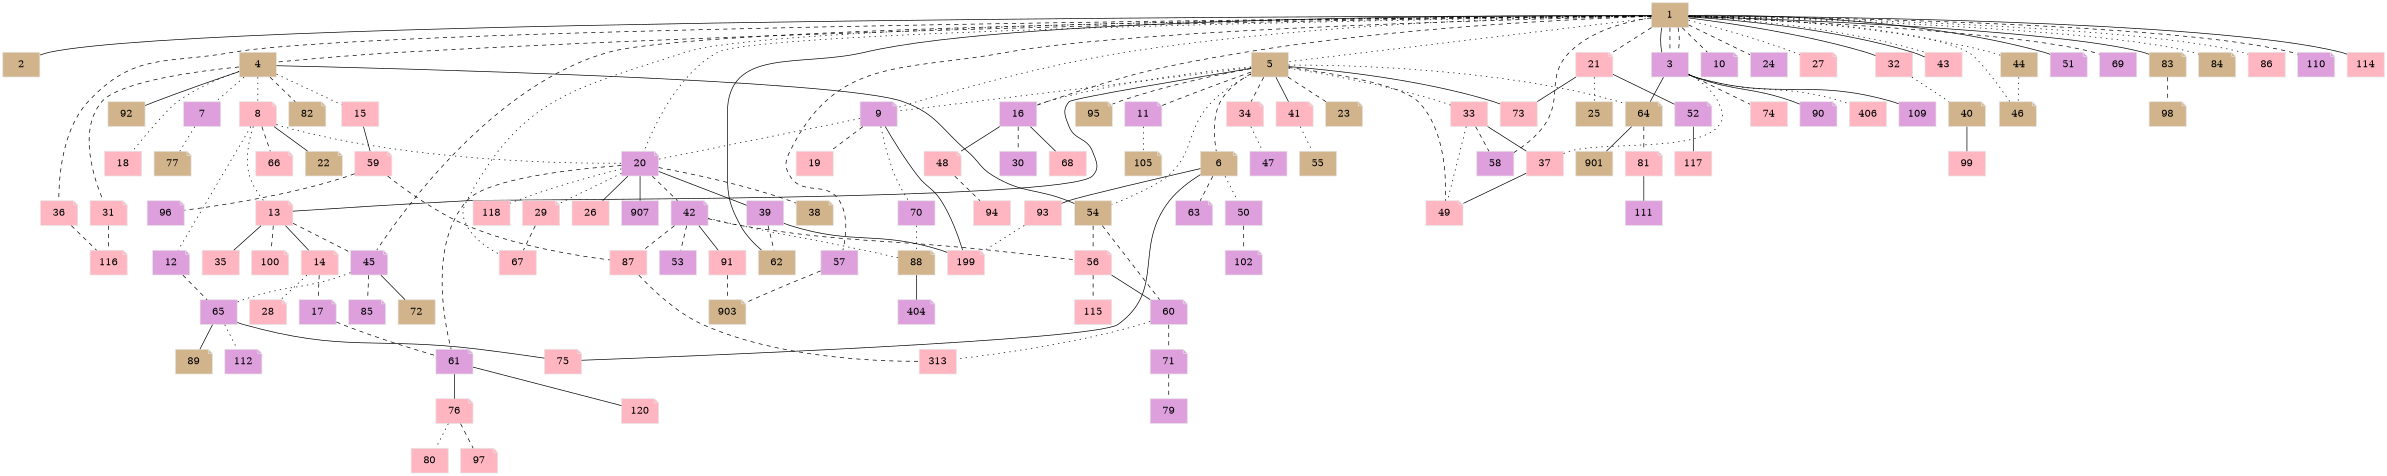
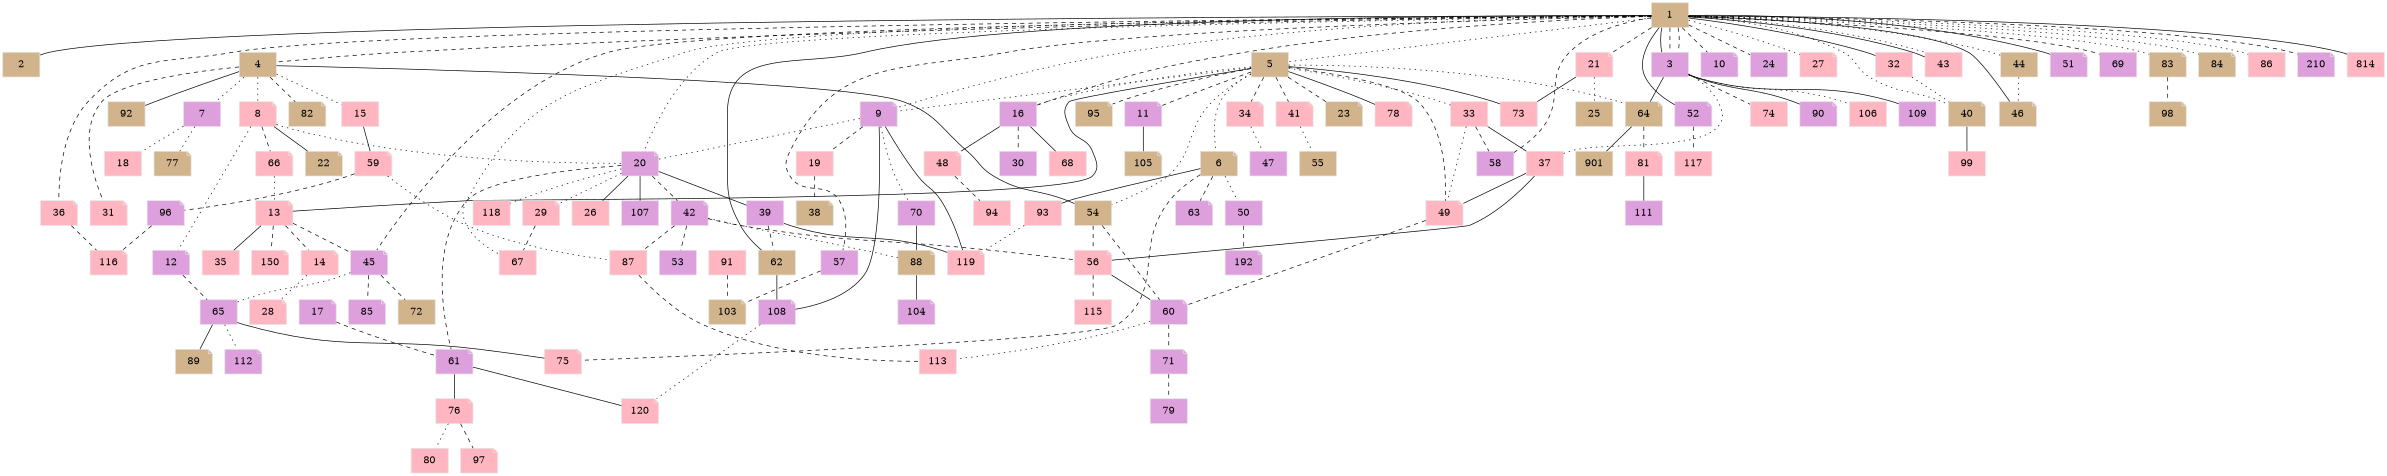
(1862, 28) -> (1862, 28)
(2035, 36) -> (2035, 36)
none -> (1838, 50)
(2316, 65) -> (2316, 65)
(2366, 65) -> (2366, 65)
(1282, 89) -> (1282, 89)
(1644, 89) -> (1643, 71)
(178, 101) -> (163, 139)
(1219, 106) -> (1219, 106)
none -> (1394, 114)
(1868, 114) -> (1868, 114)
(1143, 139) -> (1143, 139)
(1693, 143) -> (1693, 143)
(248, 165) -> (274, 188)
(721, 181) -> (815, 184)
(640, 213) -> (640, 213)
(492, 235) -> (492, 235)
(109, 238) -> (137, 238)
(297, 238) -> (297, 238)
(709, 238) -> none
(916, 238) -> (916, 238)
none -> (1332, 239)
(270, 263) -> (270, 263)
(966, 263) -> (966, 263)
(1244, 263) -> (1244, 263)
none -> (1307, 263)
(319, 287) -> none
(393, 287) -> (393, 287)
(727, 312) -> (727, 312)
none -> (777, 312)
(916, 312) -> (916, 312)
(939, 343) -> (939, 343)
(938, 362) -> (938, 362)
